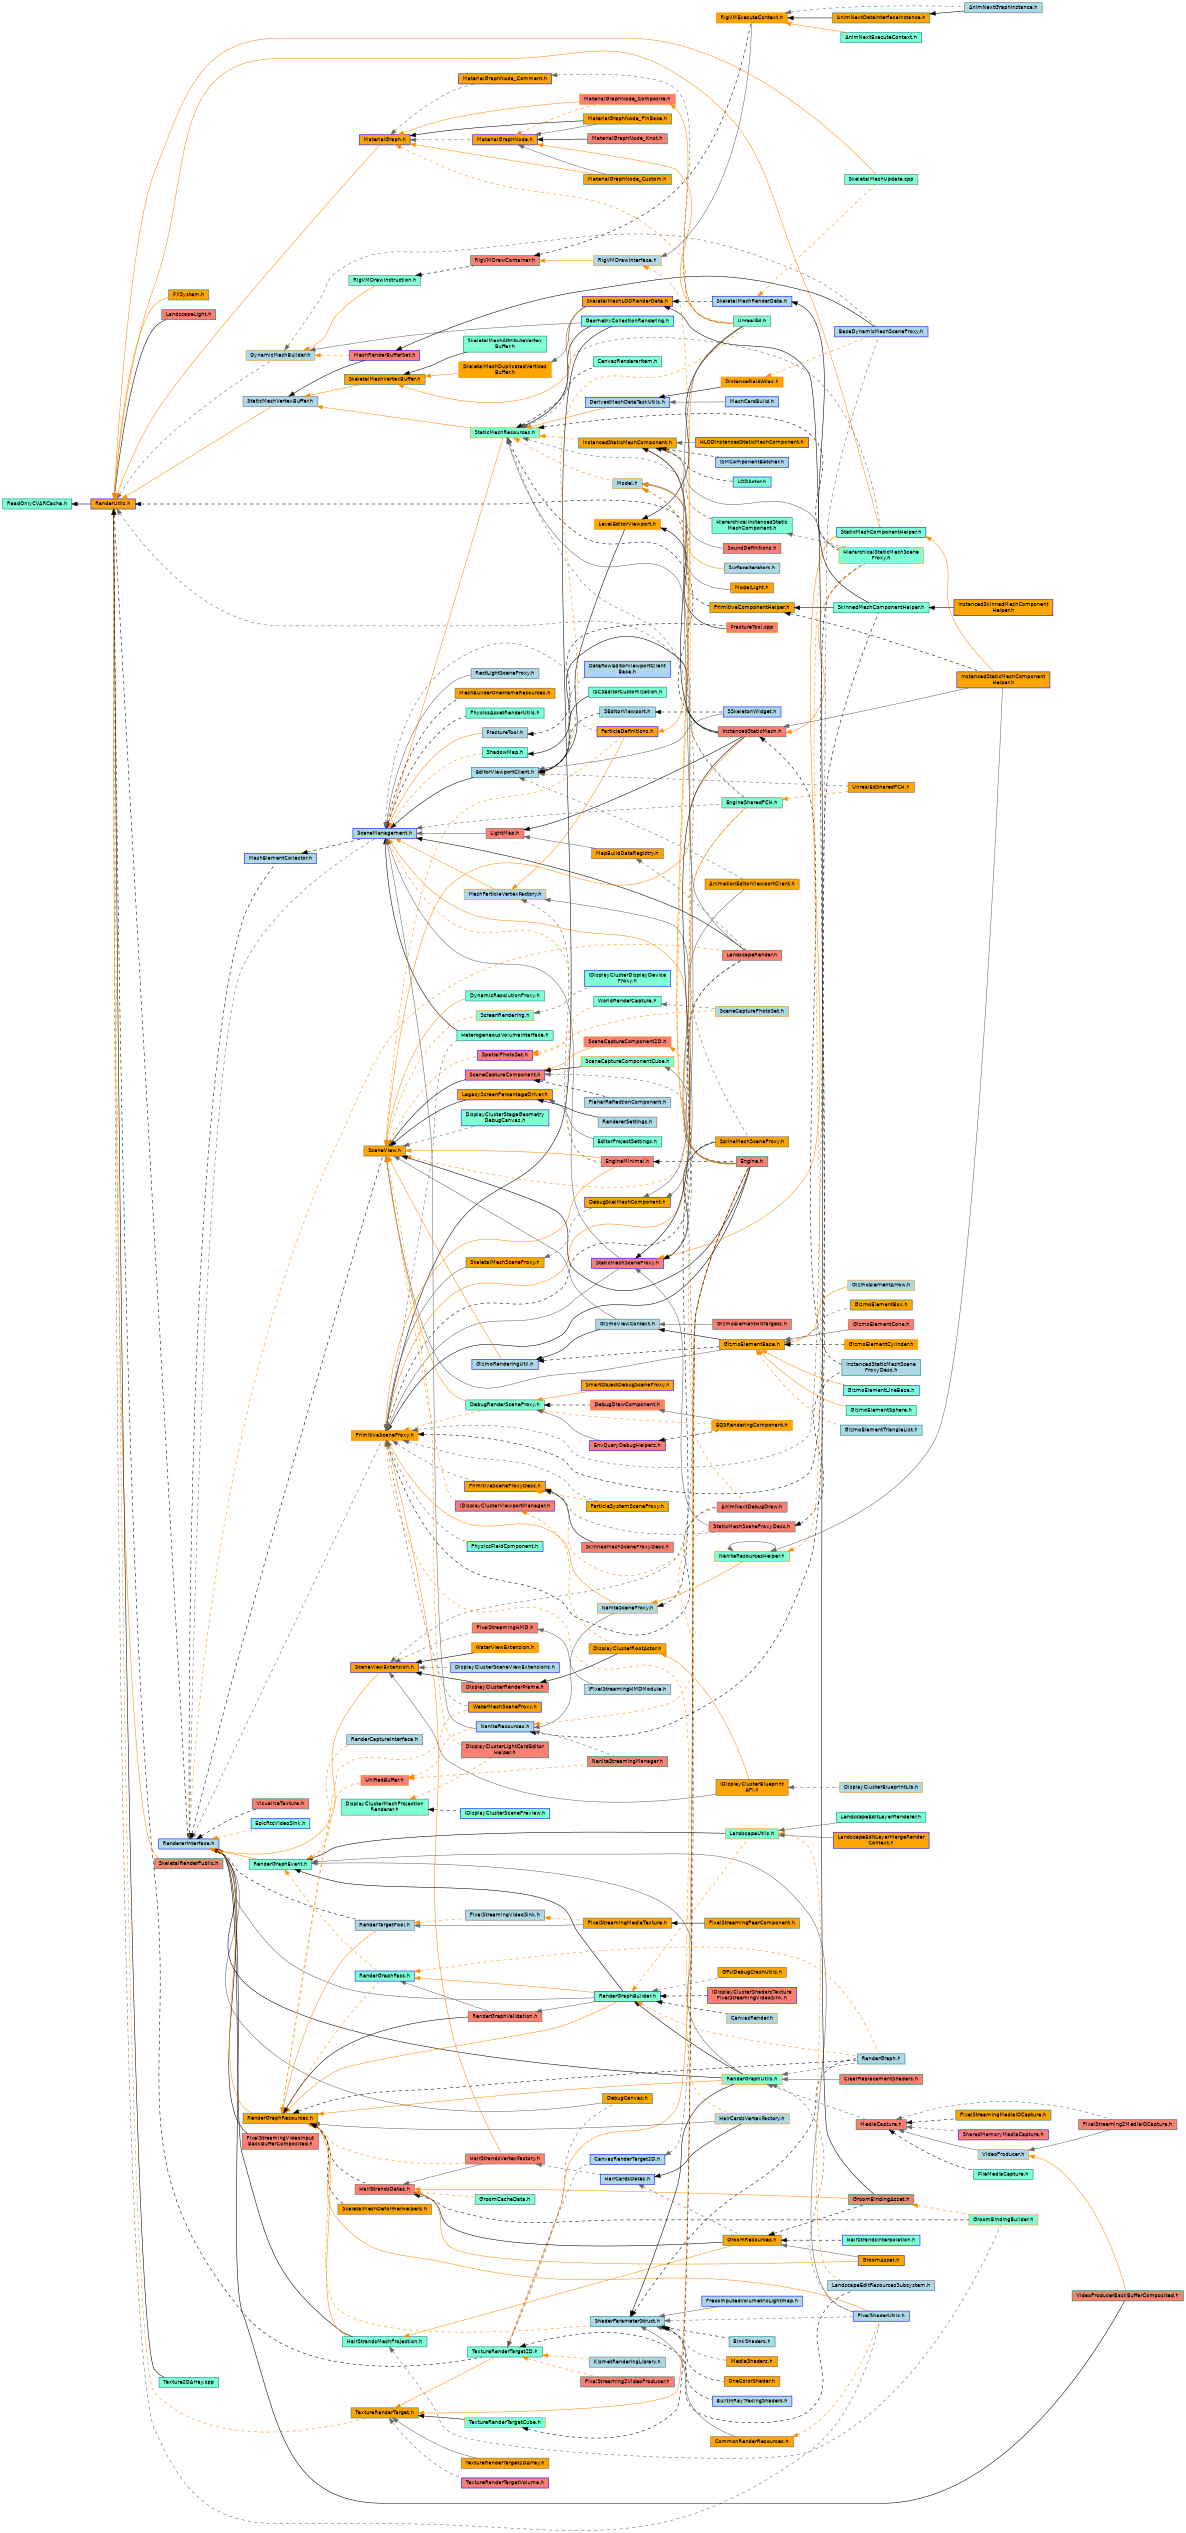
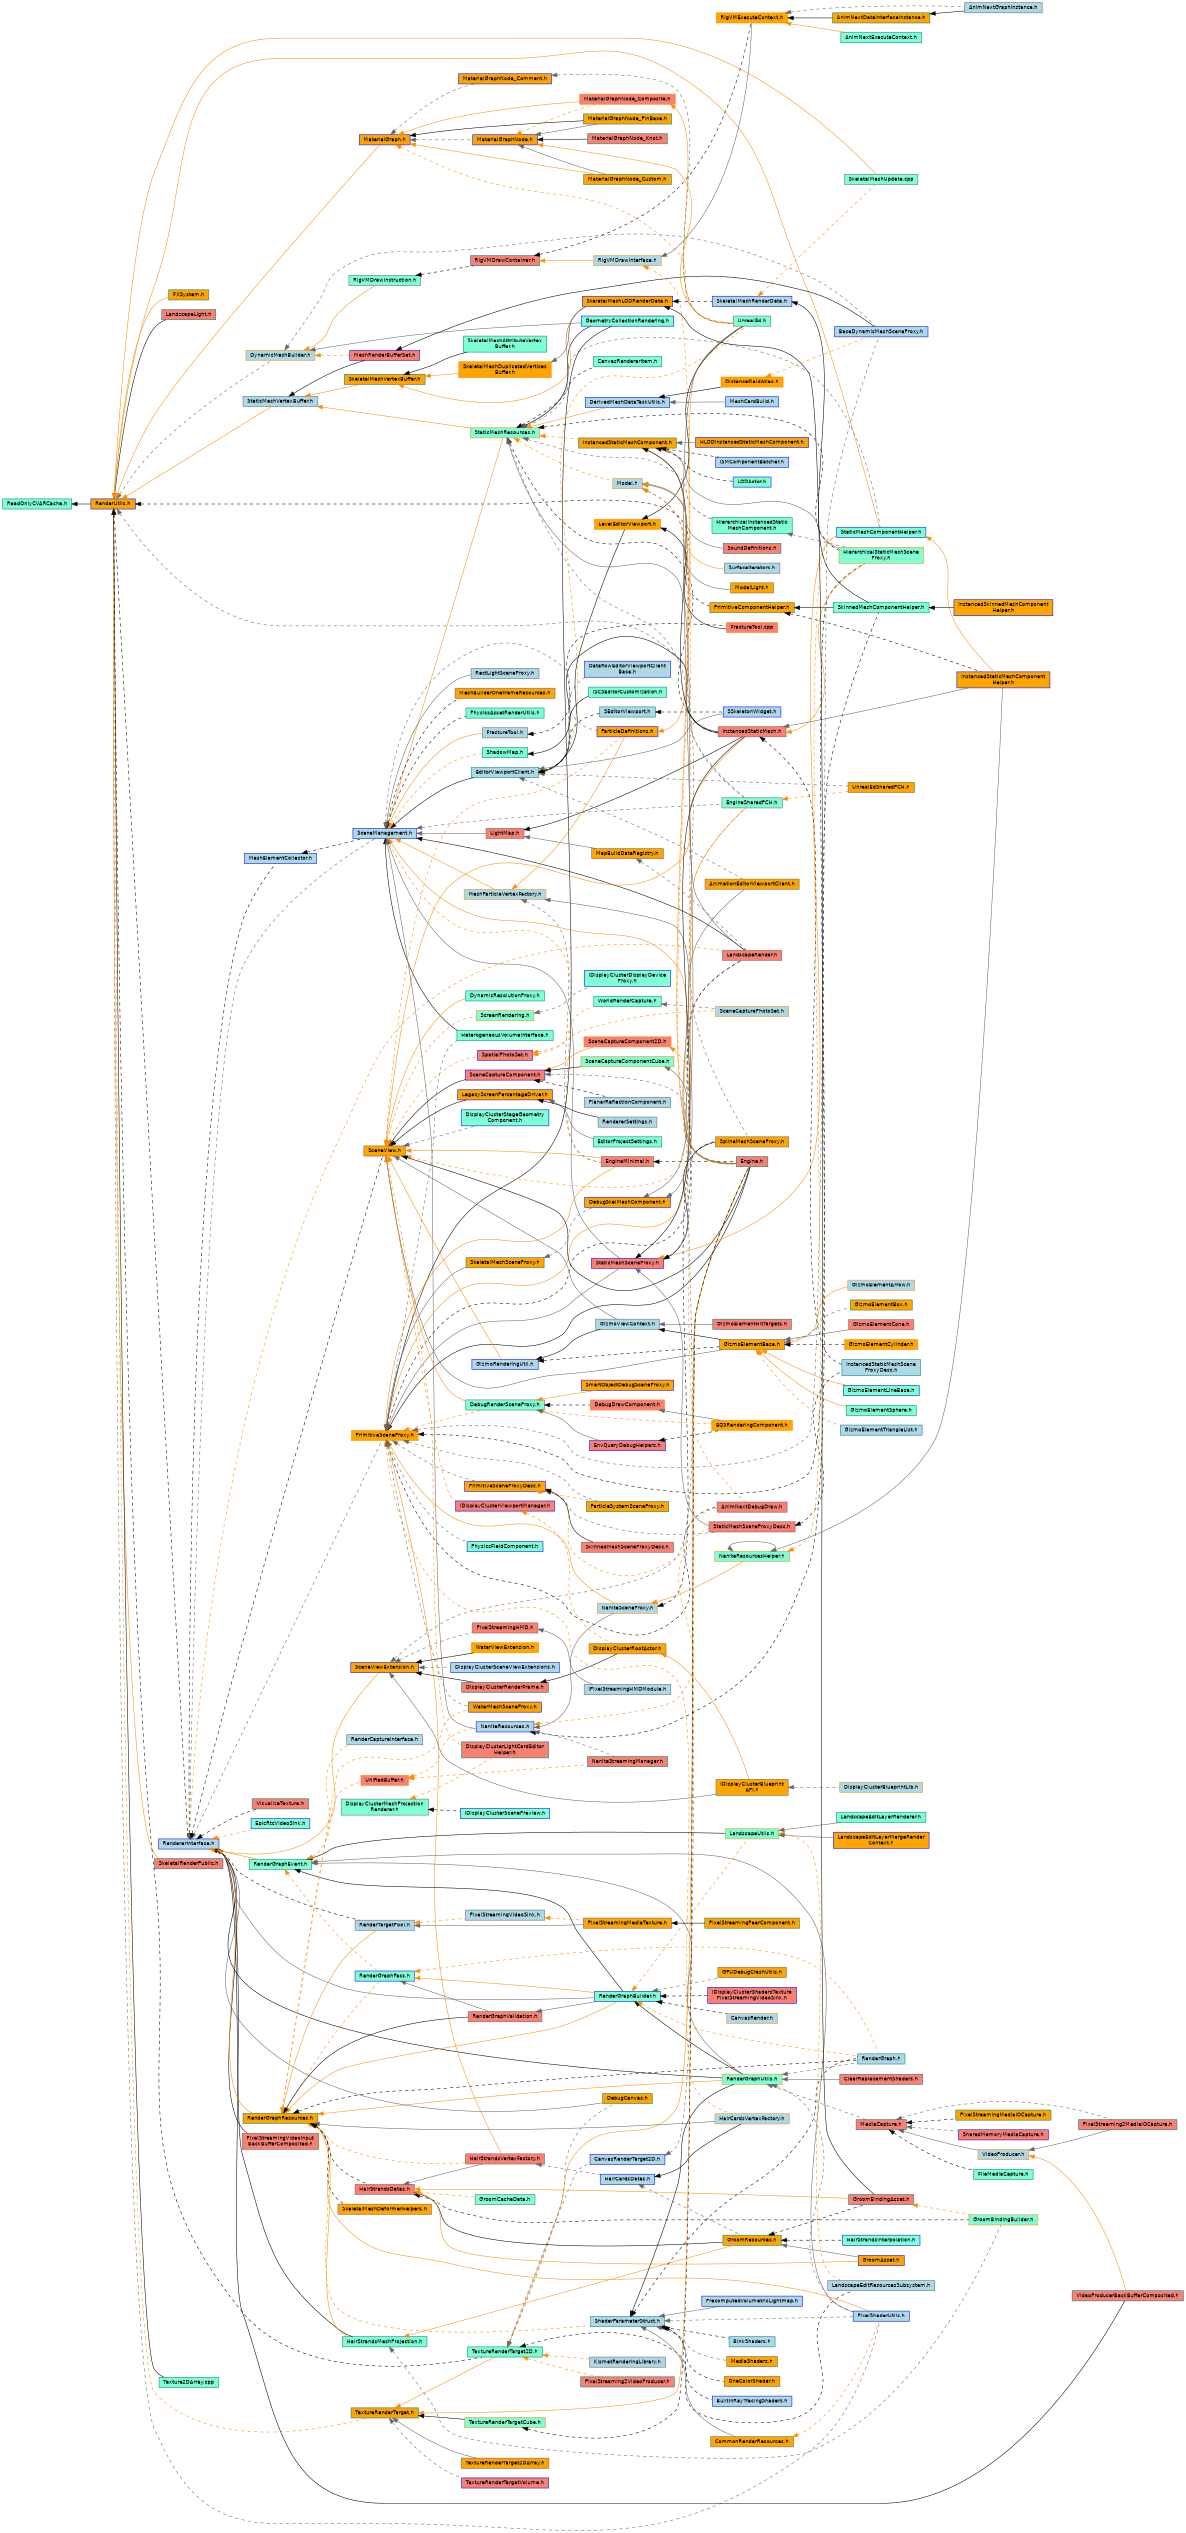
(505, 1118) -> (505, 1118)
